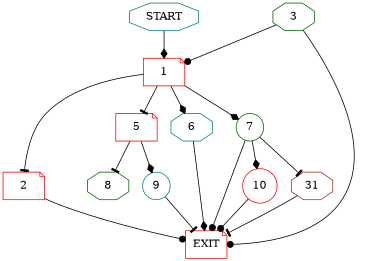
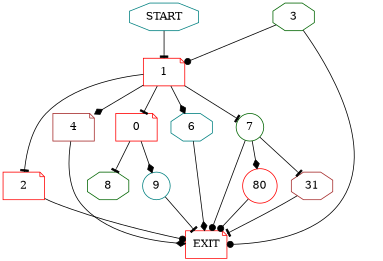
(164, 43) -> (164, 43)
(210, 102) -> (210, 102)
none -> (74, 127)
(136, 127) -> (136, 127)
(260, 186) -> (260, 186)
